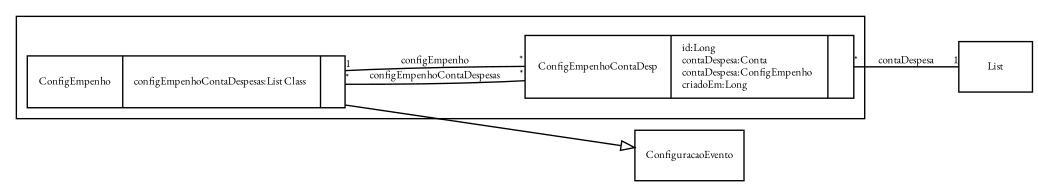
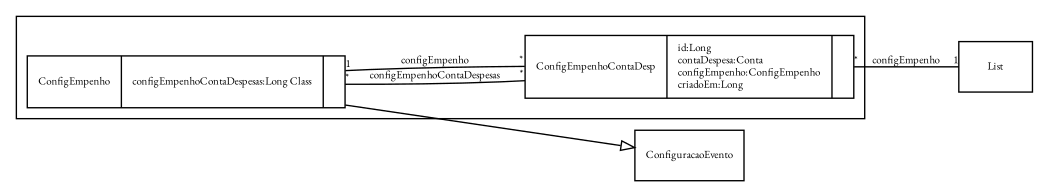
(906, 61) -> (906, 61)
(747, 72) -> (749, 72)
(220, 81) -> (222, 81)
